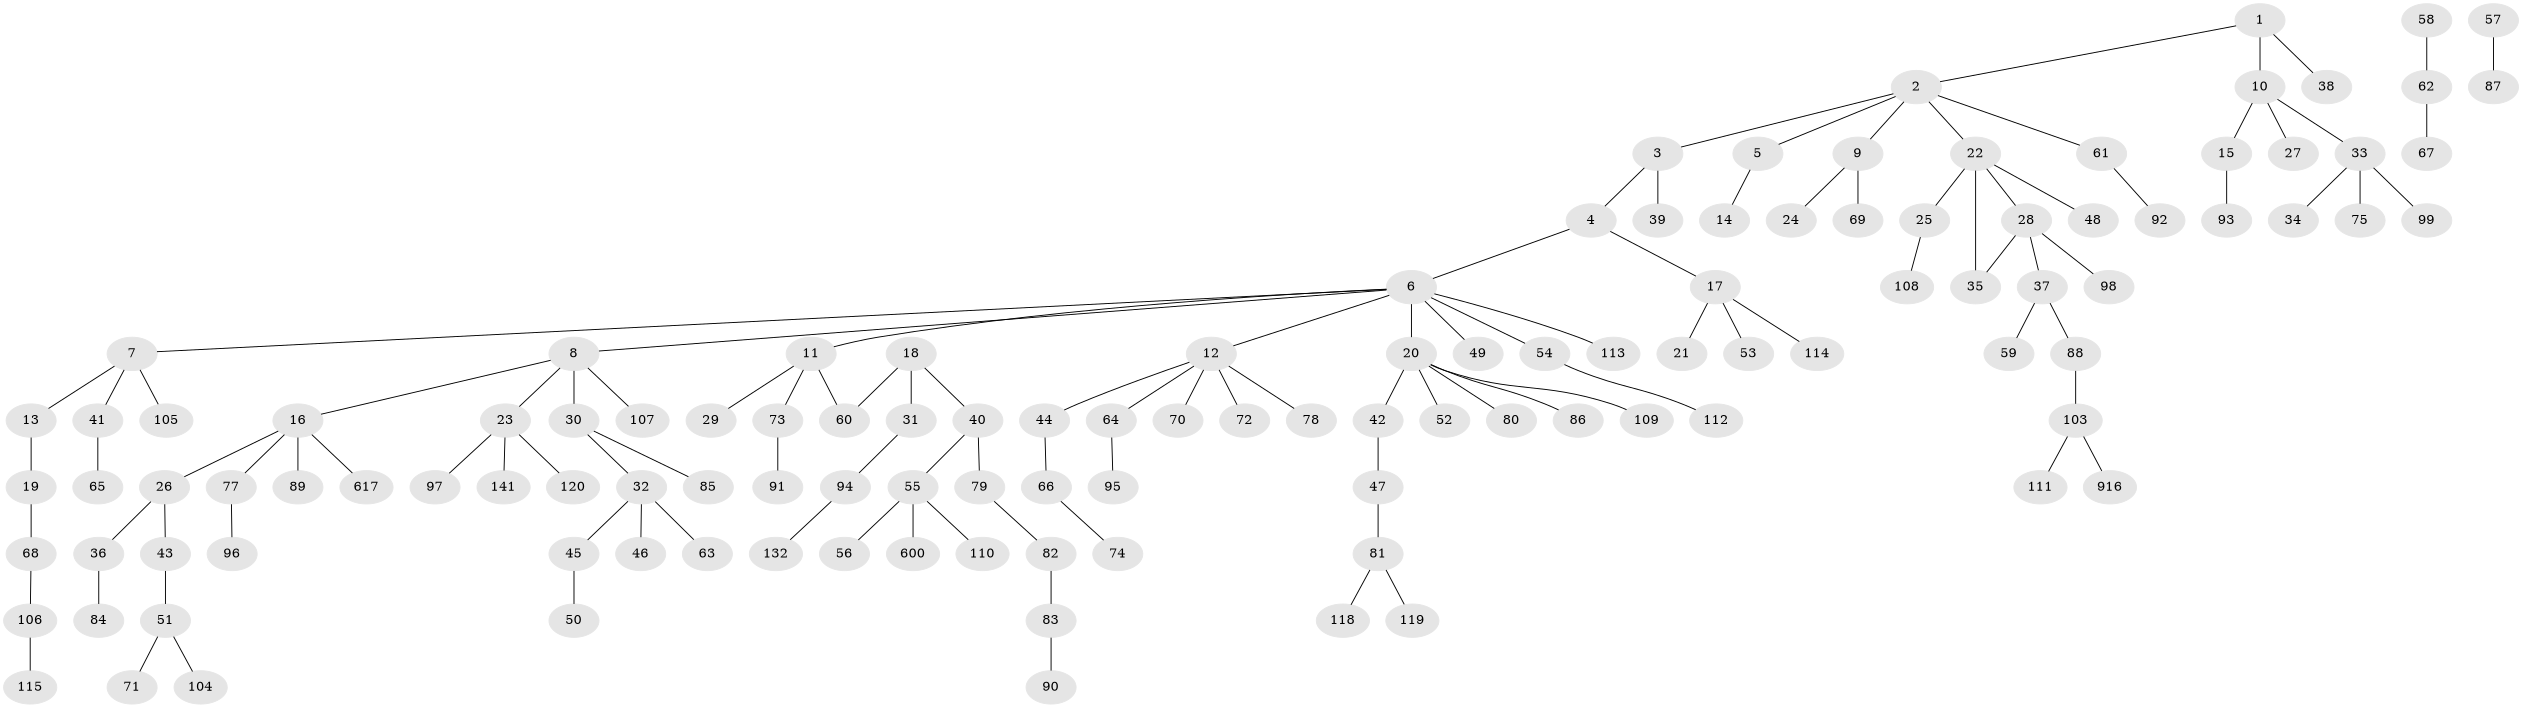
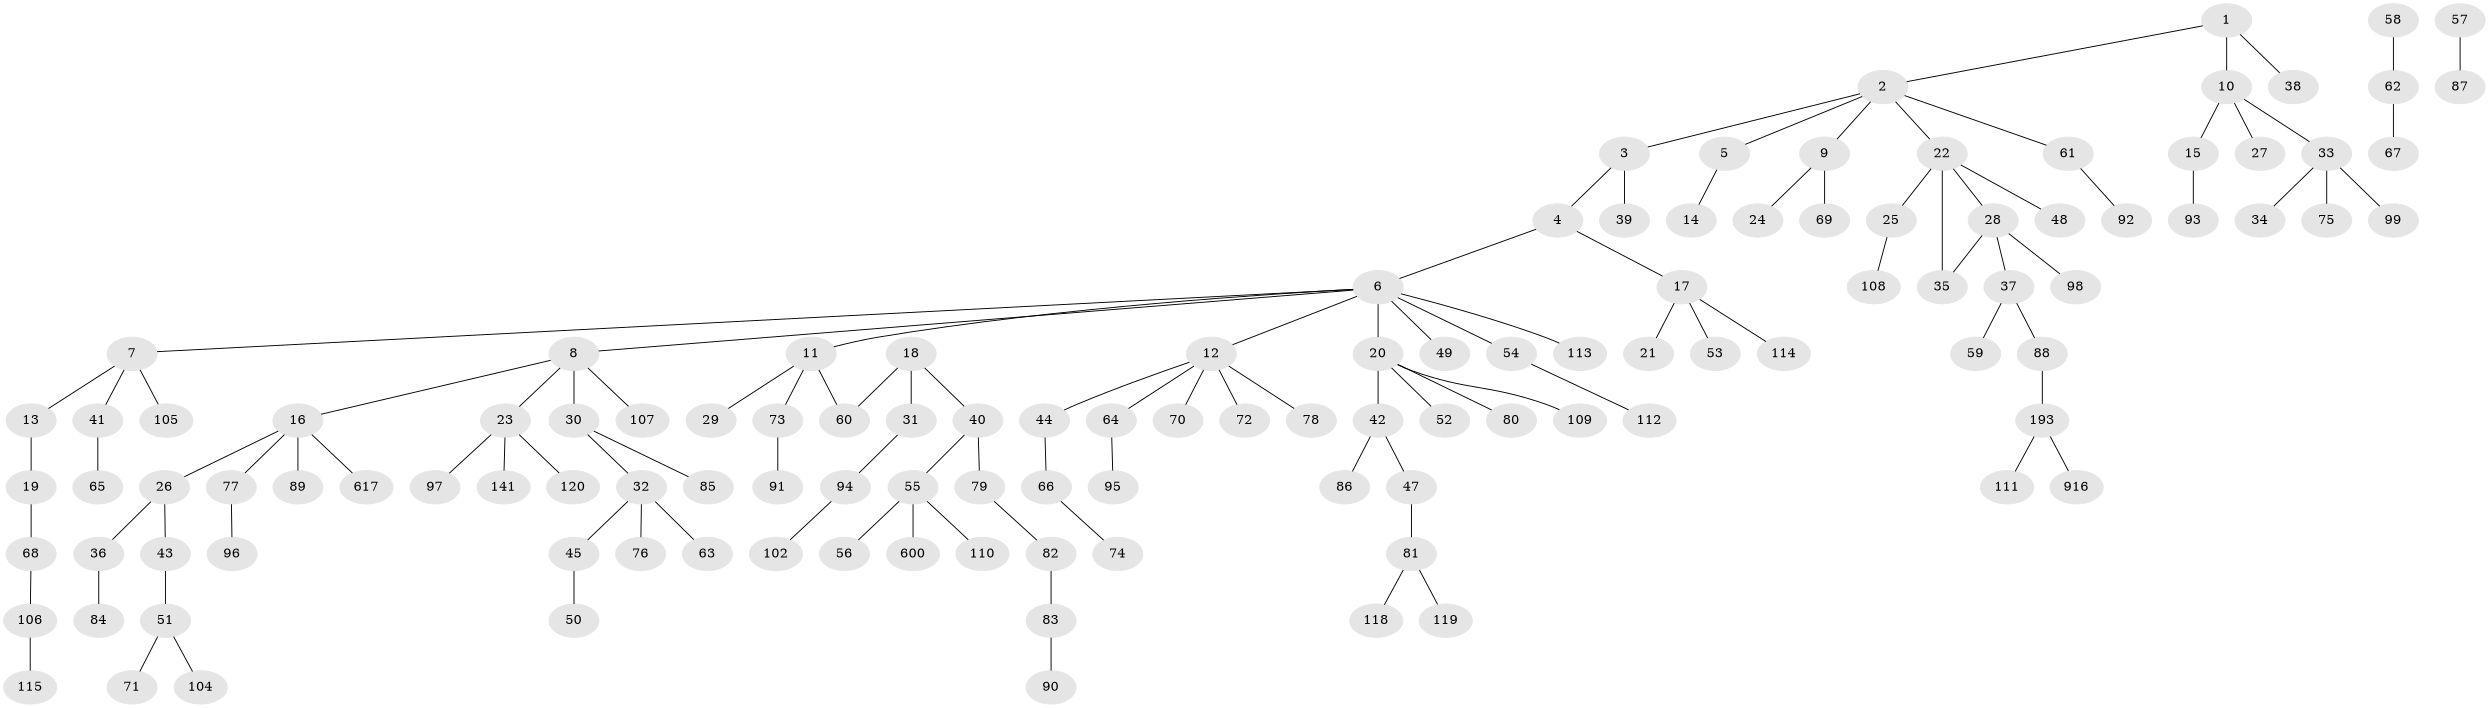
(1508, 391) -> (1361, 454)
(2076, 421) -> (2042, 421)
(641, 554) -> (641, 554)
(776, 554) -> (776, 554)
